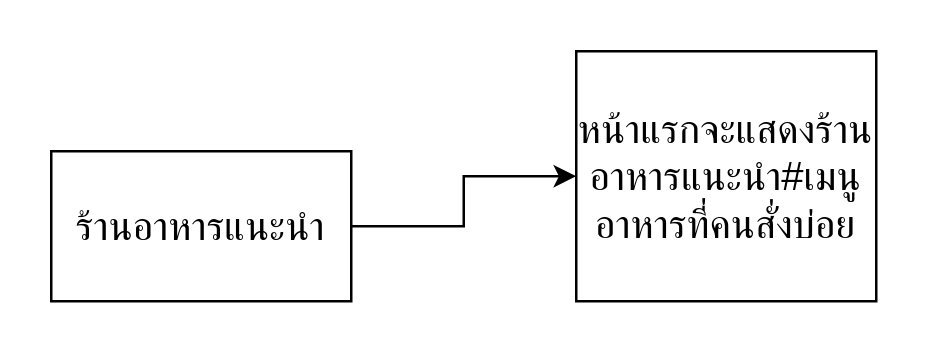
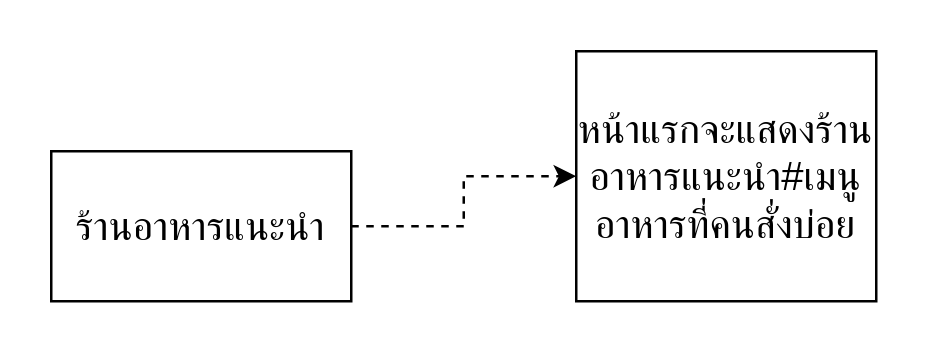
(464, 208) -> (464, 208)
